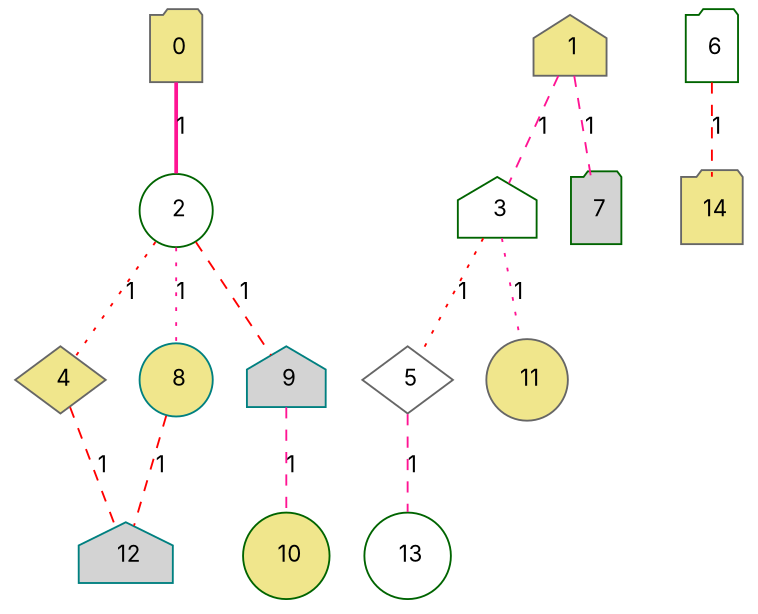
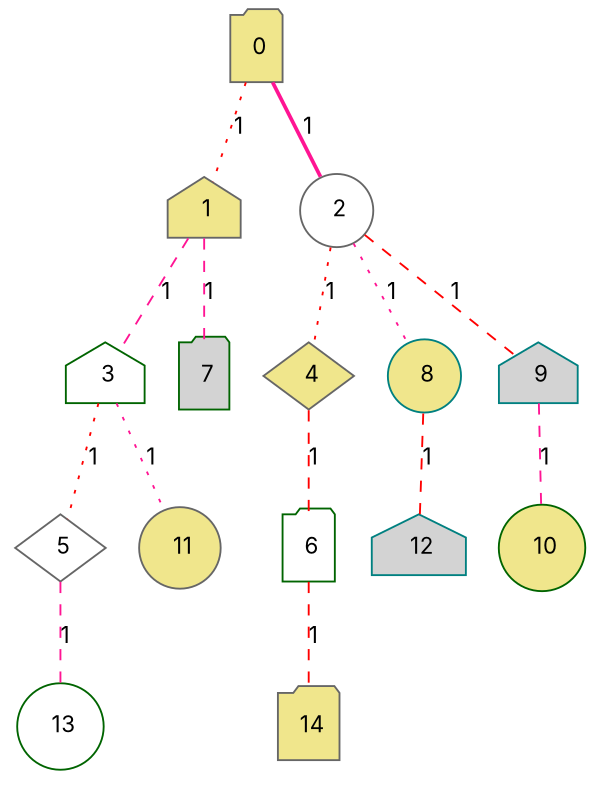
none -> (229, 132)
(176, 211) -> (337, 211)
(93, 467) -> (309, 462)
